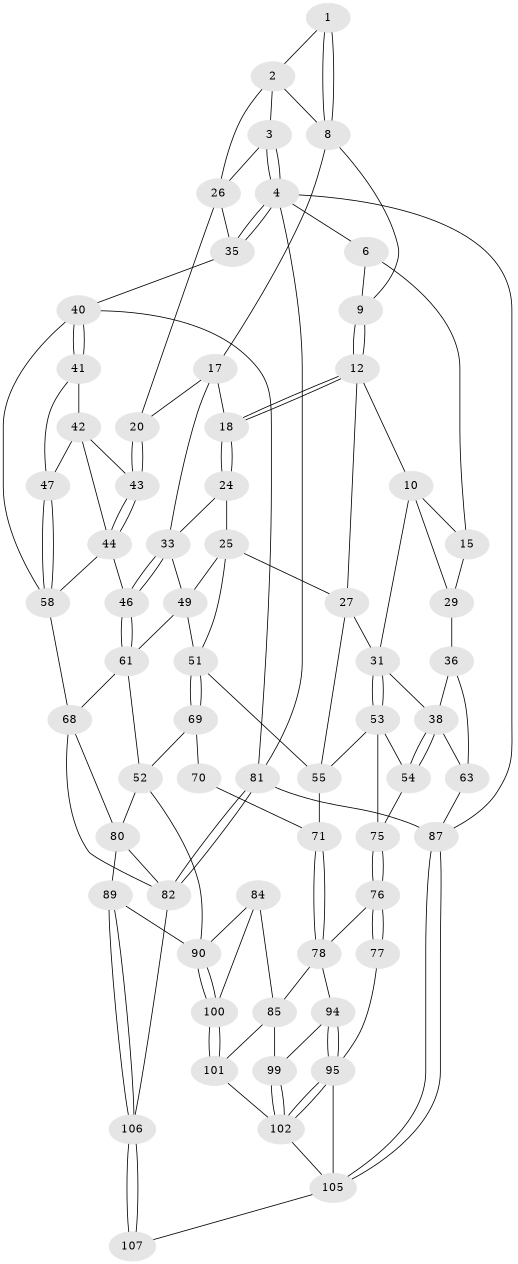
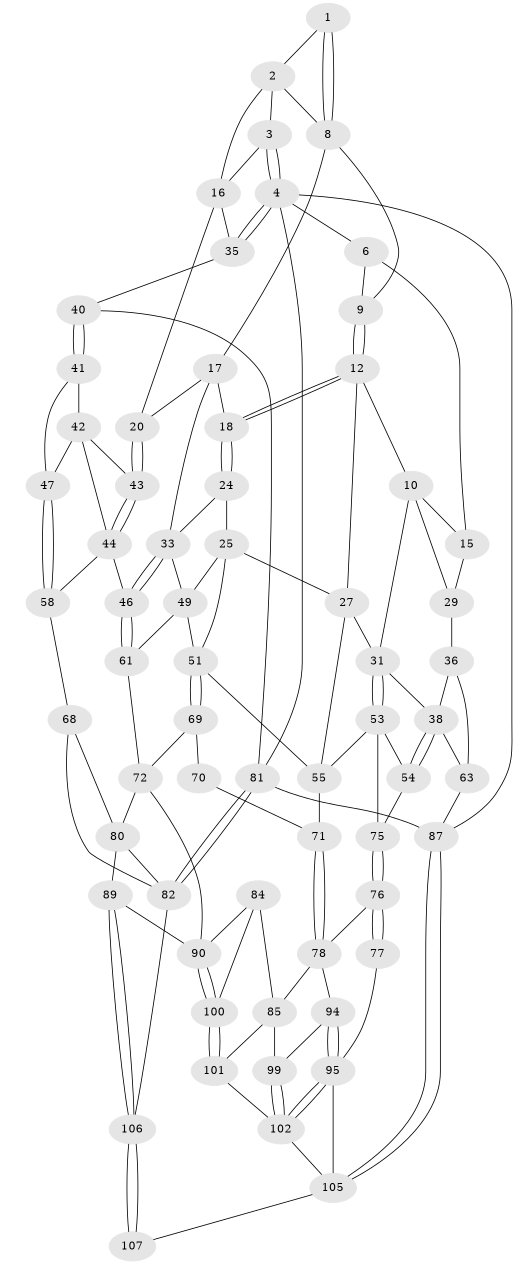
(219, 193) -> (219, 193)
(3, 449) -> none
(98, 691) -> none
(141, 778) -> (141, 778)
